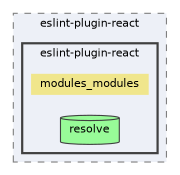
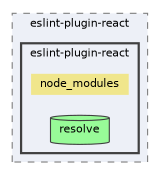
(90, 84) -> (80, 84)
